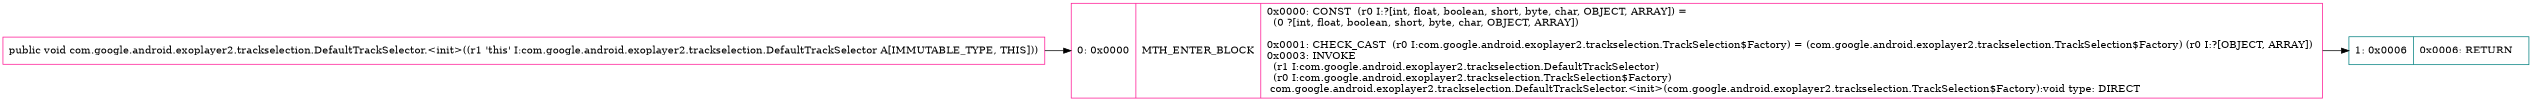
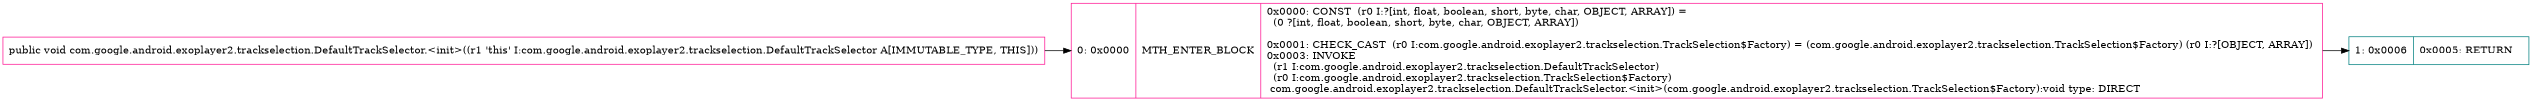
(2471, 50) -> (2471, 50)
